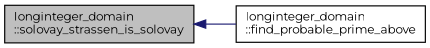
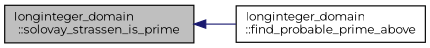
(99, 24) -> (99, 24)
